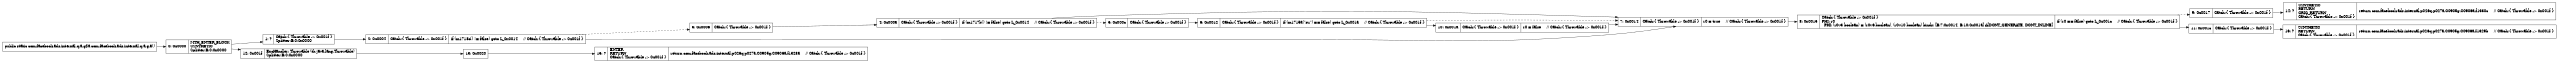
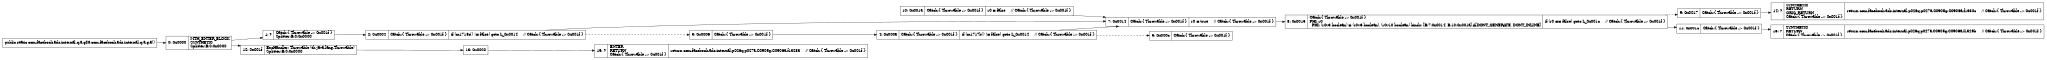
(1312, 23) -> none
